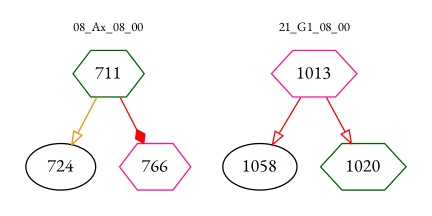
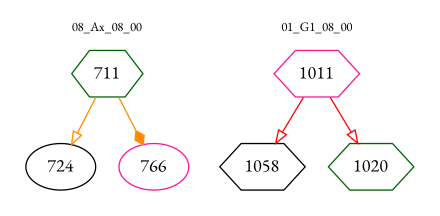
(314, 28) -> (317, 28)
(314, 74) -> (317, 74)
(128, 113) -> (127, 114)
(155, 167) -> (154, 167)
(260, 167) -> (262, 167)
